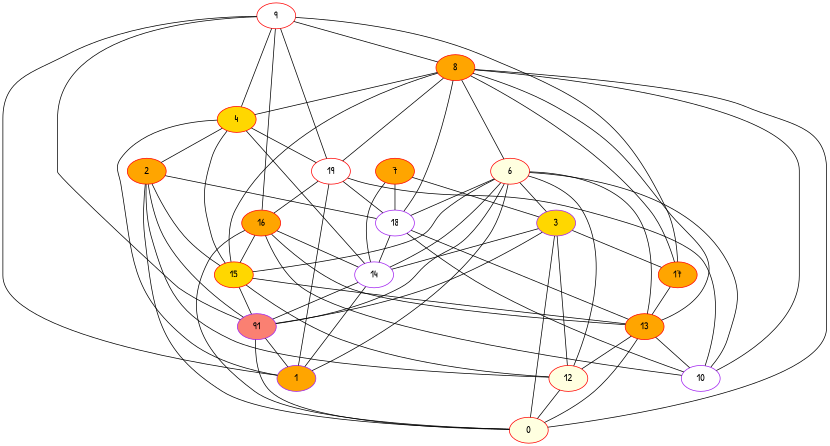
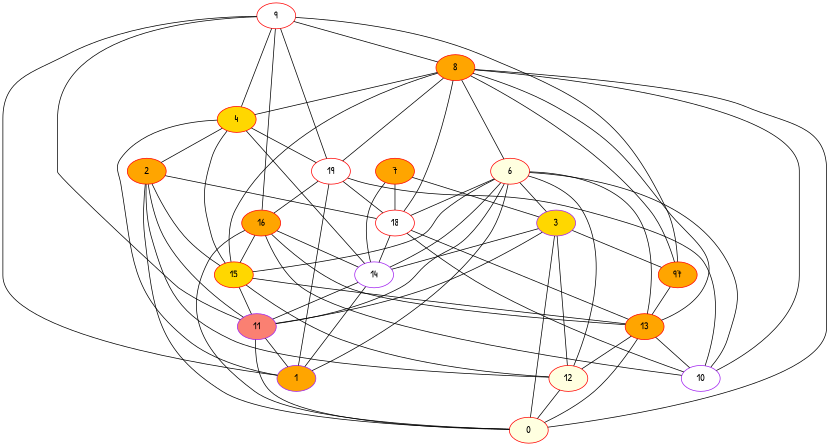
(395, 223) -> (395, 223)
(678, 275) -> (678, 275)
(257, 327) -> (257, 327)
